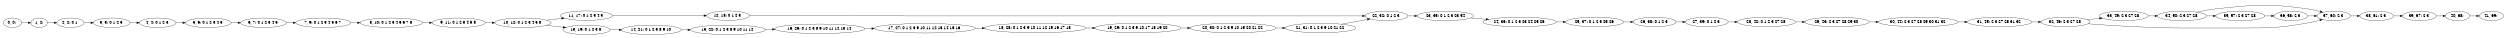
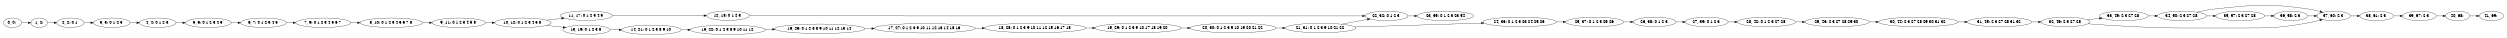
(1478, 19) -> (1418, 25)
